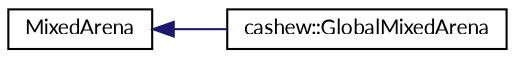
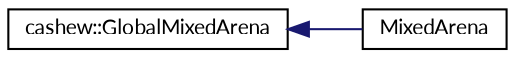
(200, 29) -> (336, 29)
